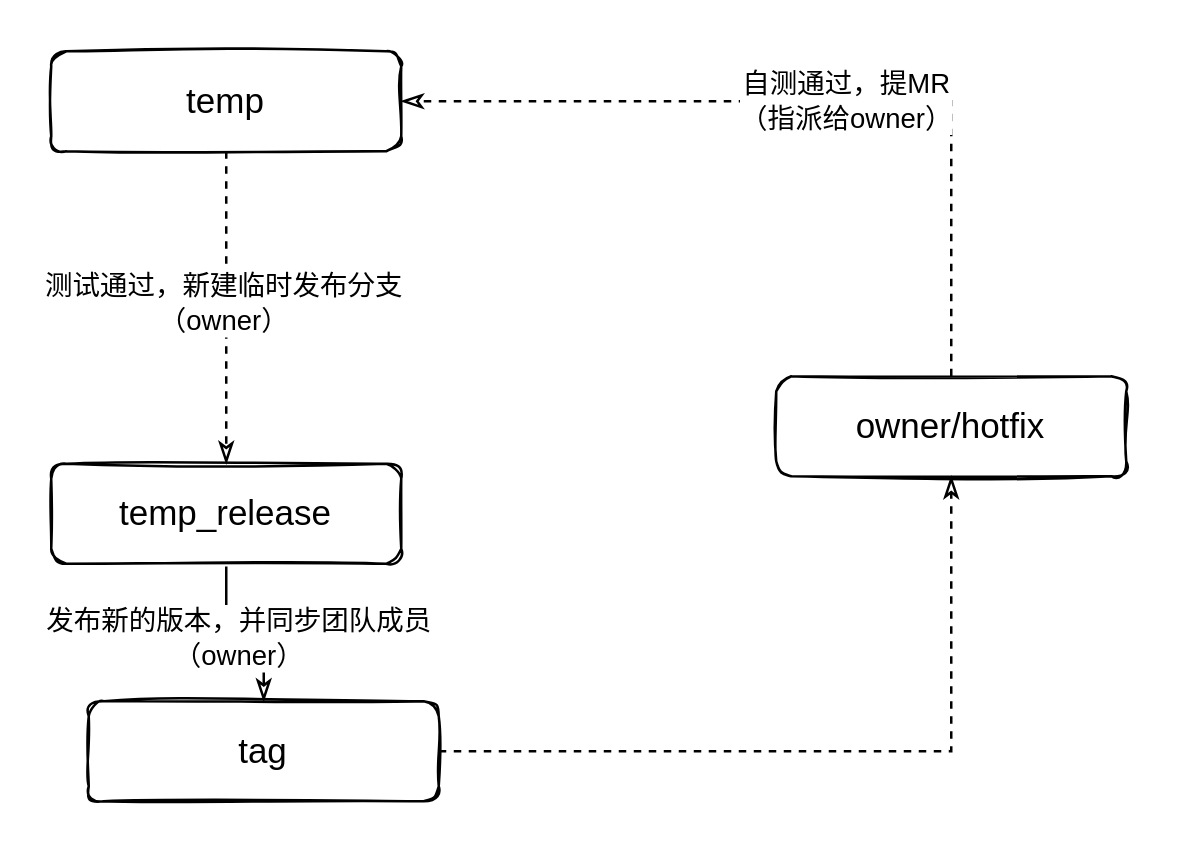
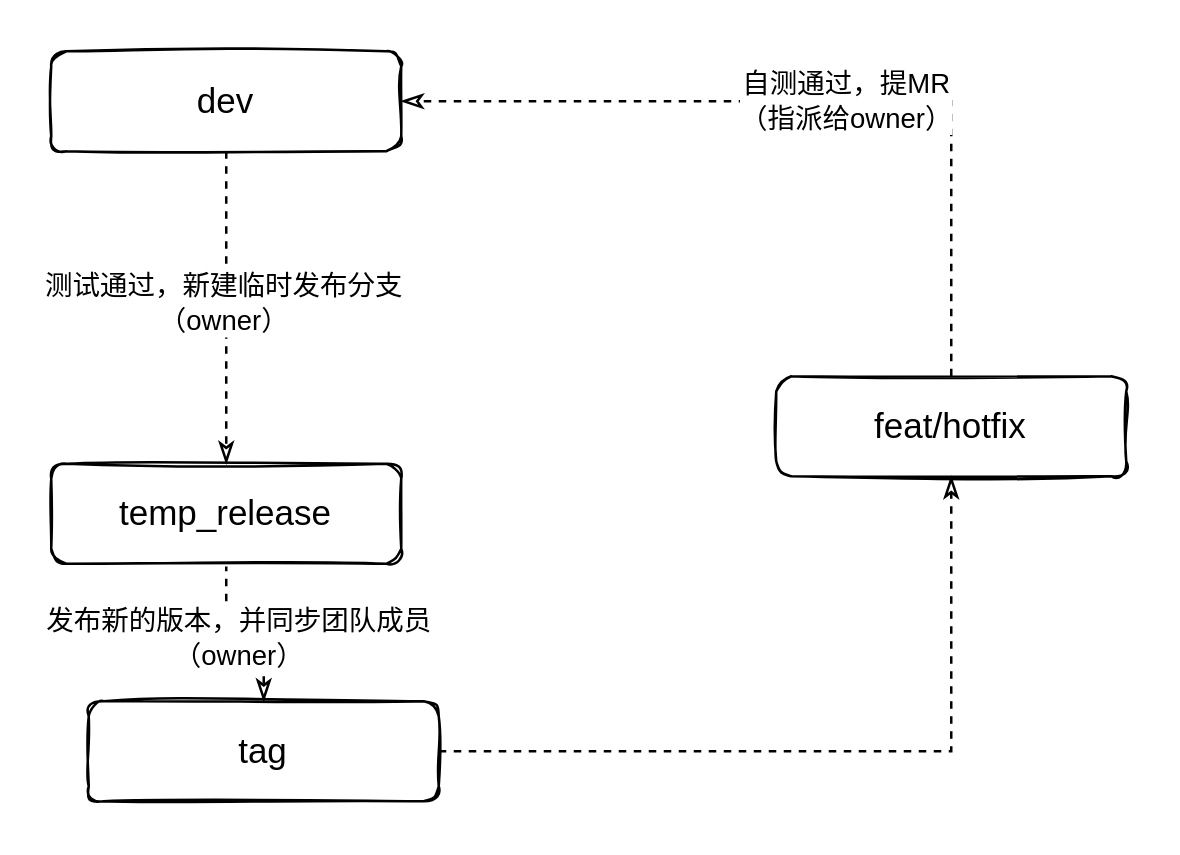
(226, 101) -> (226, 101)
(951, 426) -> (951, 426)
(226, 587) -> (226, 587)
